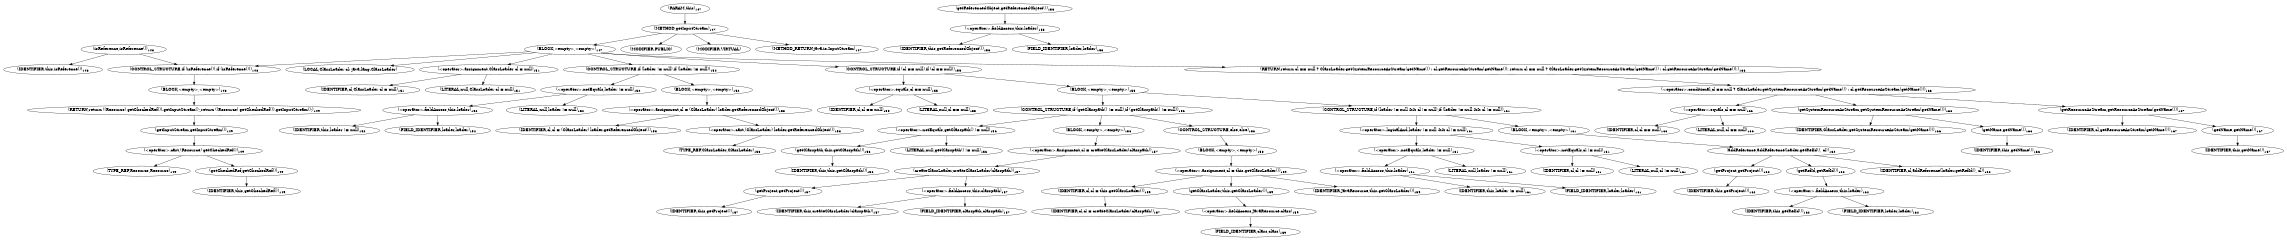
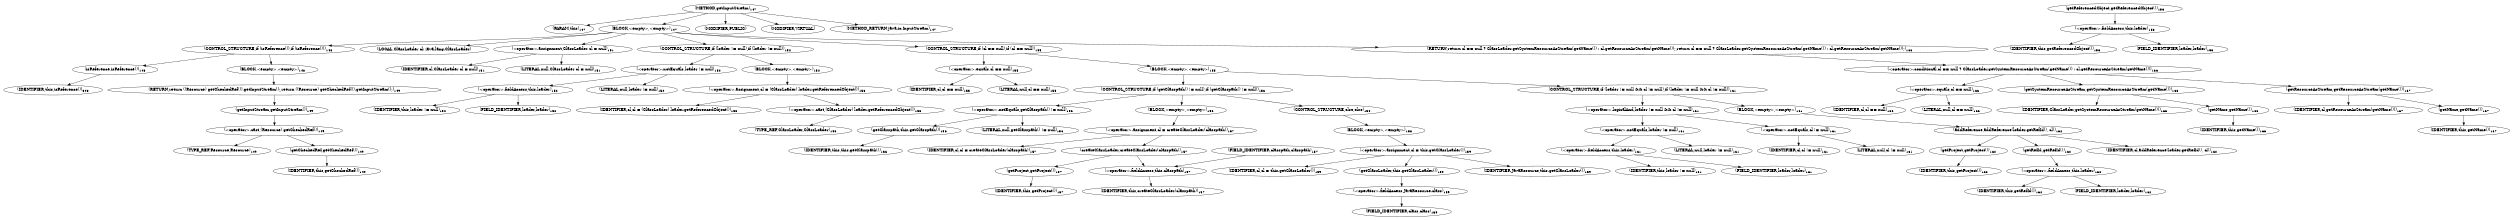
(685, 18) -> (641, 18)
(157, 59) -> (190, 60)
(86, 69) -> (86, 90)
(965, 200) -> (1212, 161)
(1105, 200) -> (1077, 141)
